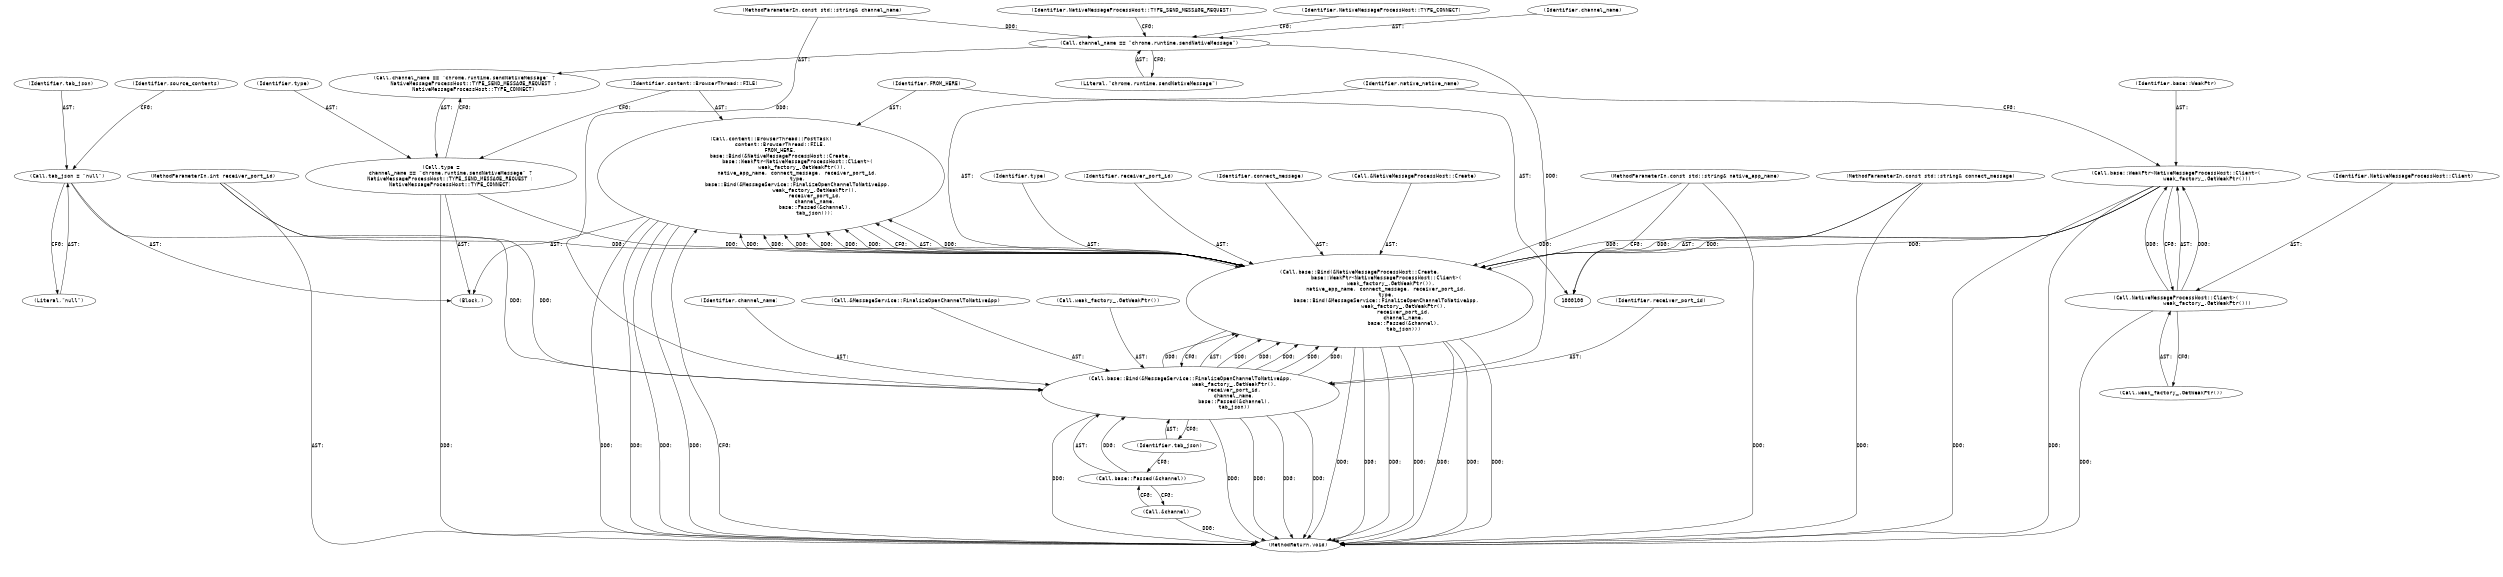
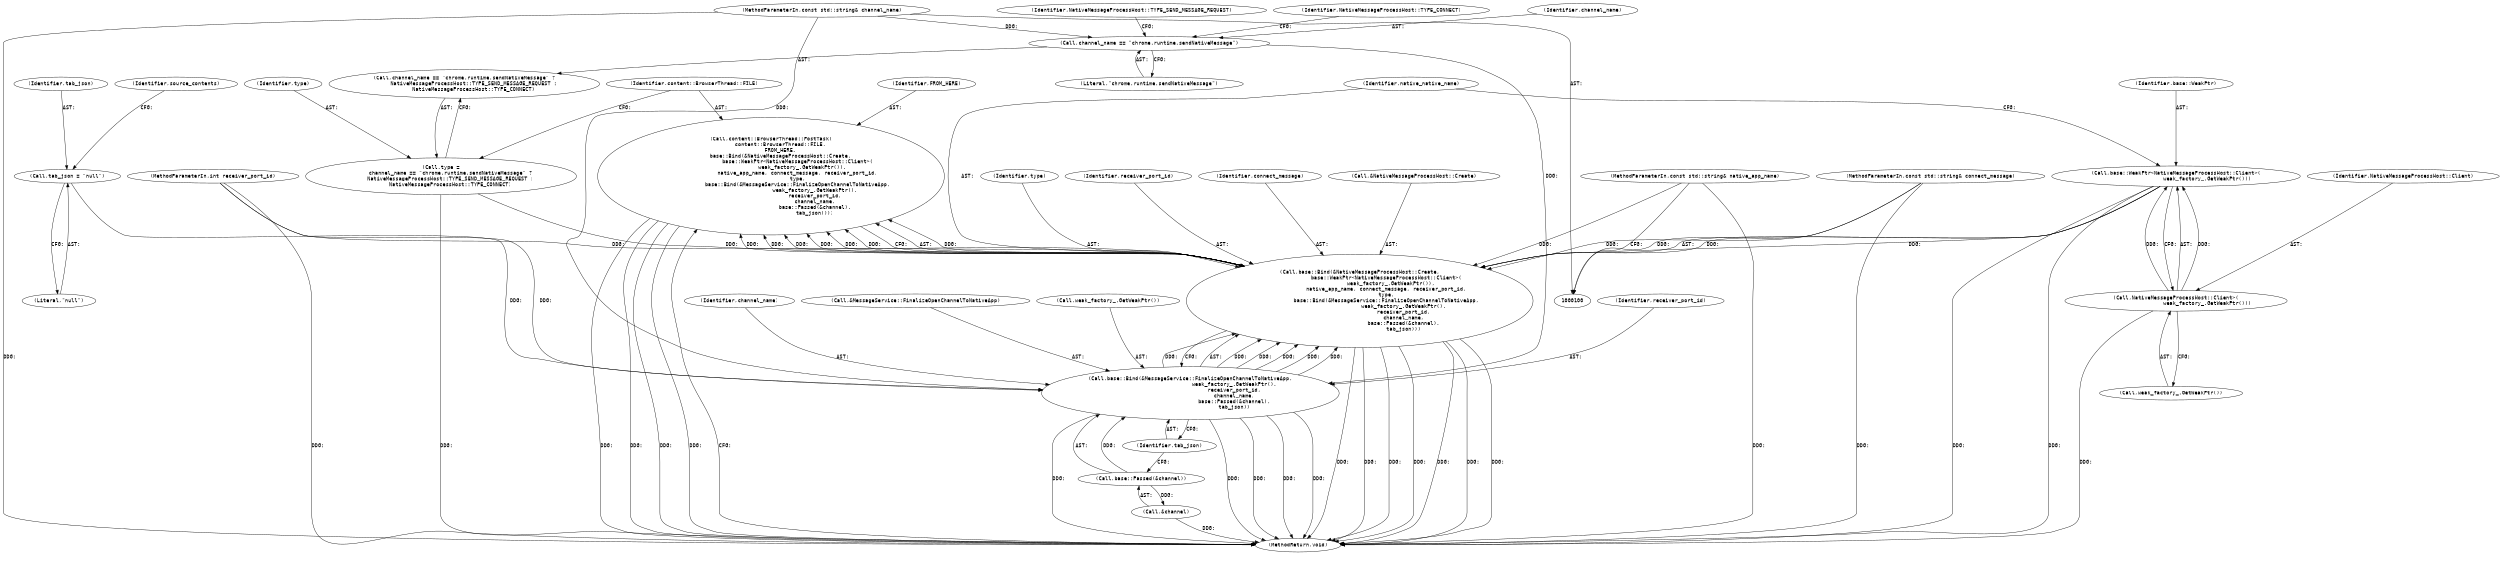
(1329, 104) -> (1366, 23)
(472, 301) -> none
(320, 446) -> (320, 446)
(1148, 495) -> (1148, 495)
(1169, 495) -> (1169, 495)
none -> (35, 520)
